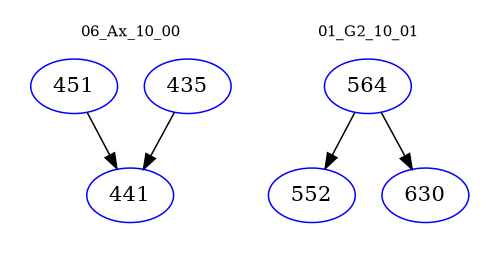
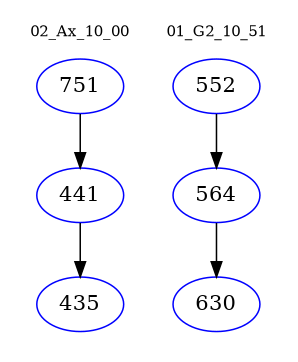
(131, 33) -> (80, 33)
(369, 33) -> (217, 33)
(74, 86) -> (80, 86)
(163, 134) -> (80, 242)
(344, 134) -> (216, 133)
